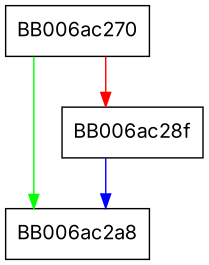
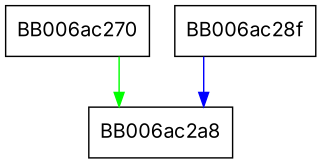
(106, 75) -> none
